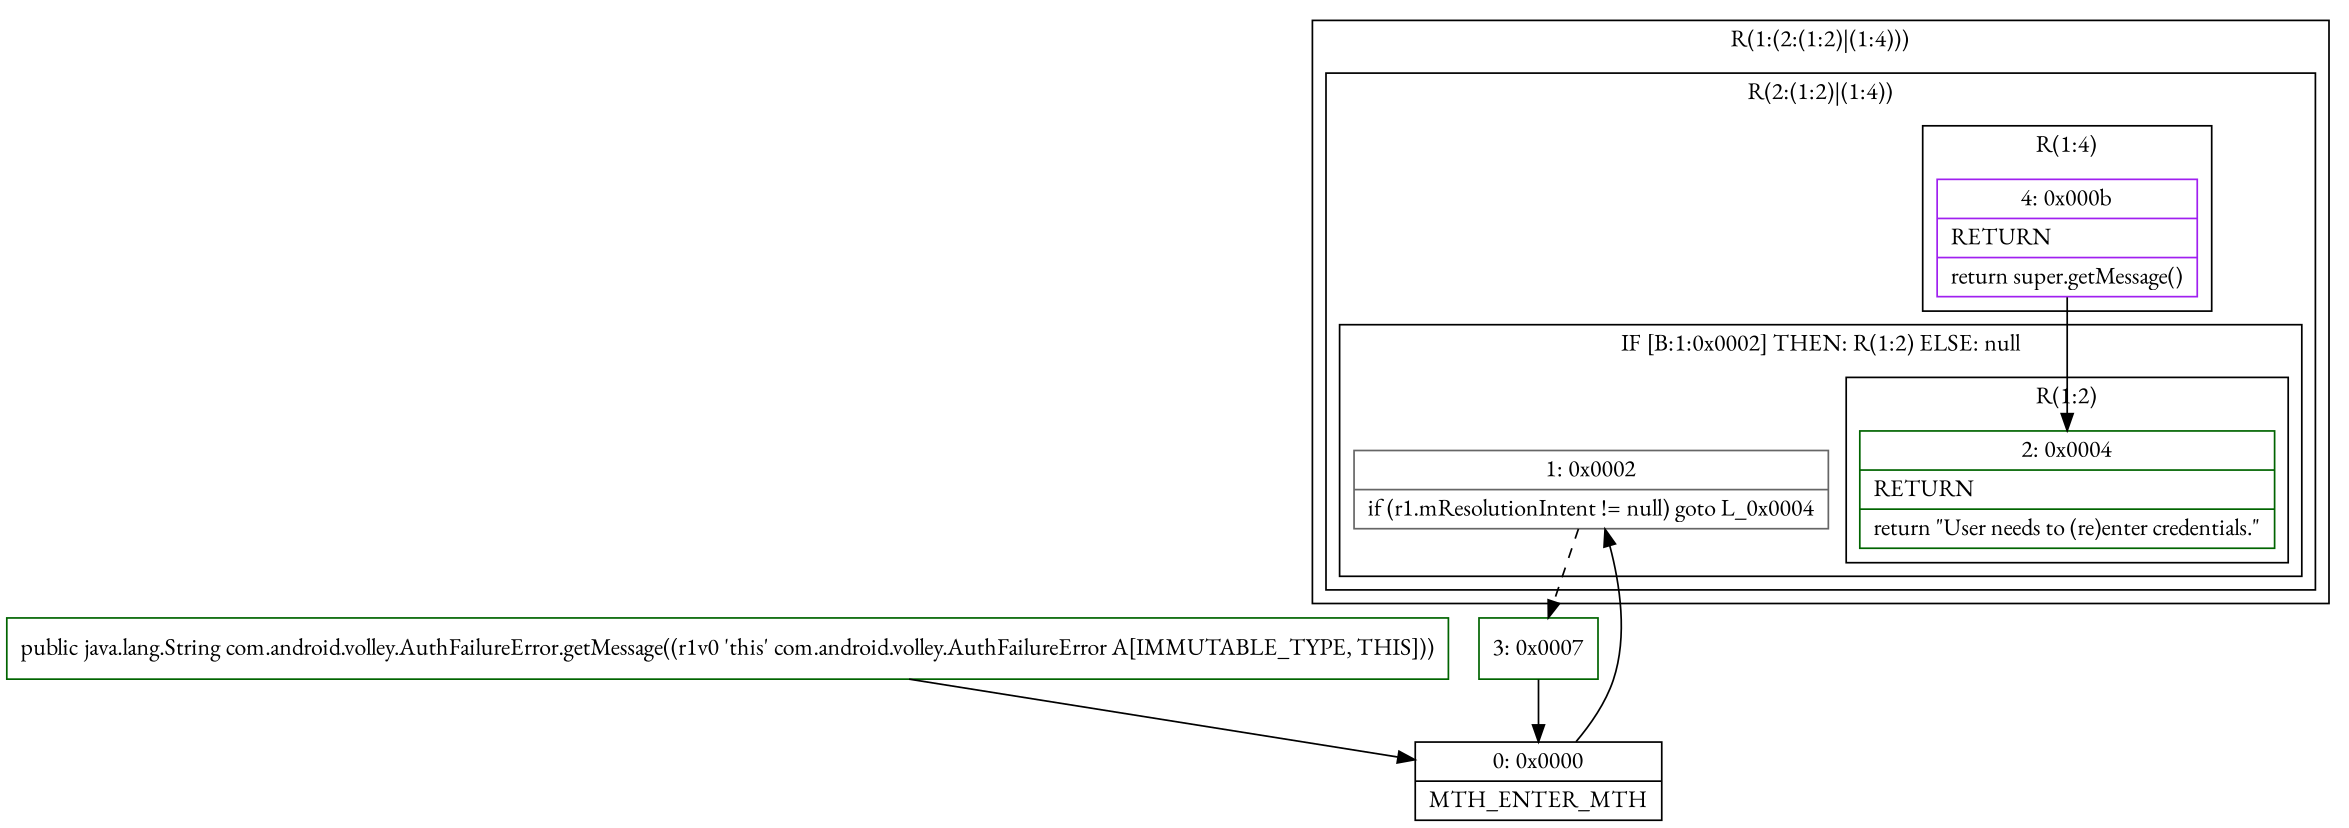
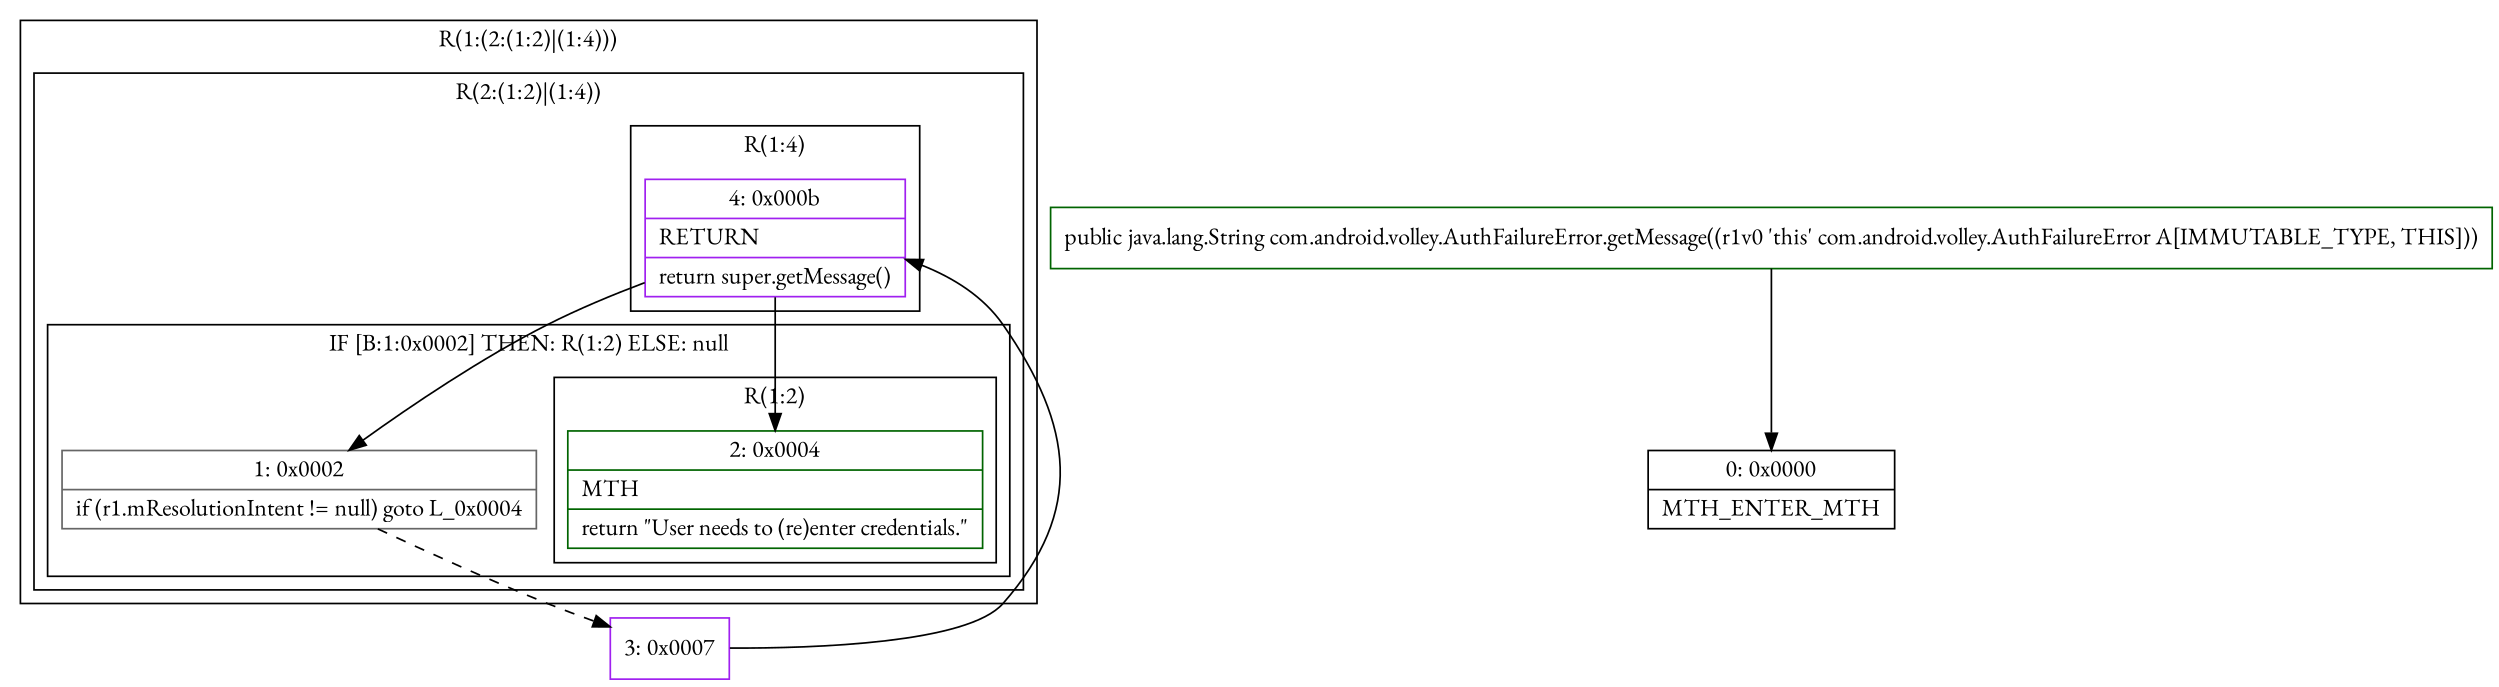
(1924, 489) -> (610, 489)
(1539, 649) -> (670, 649)
(1620, 649) -> (498, 352)
(1539, 702) -> (1052, 519)
